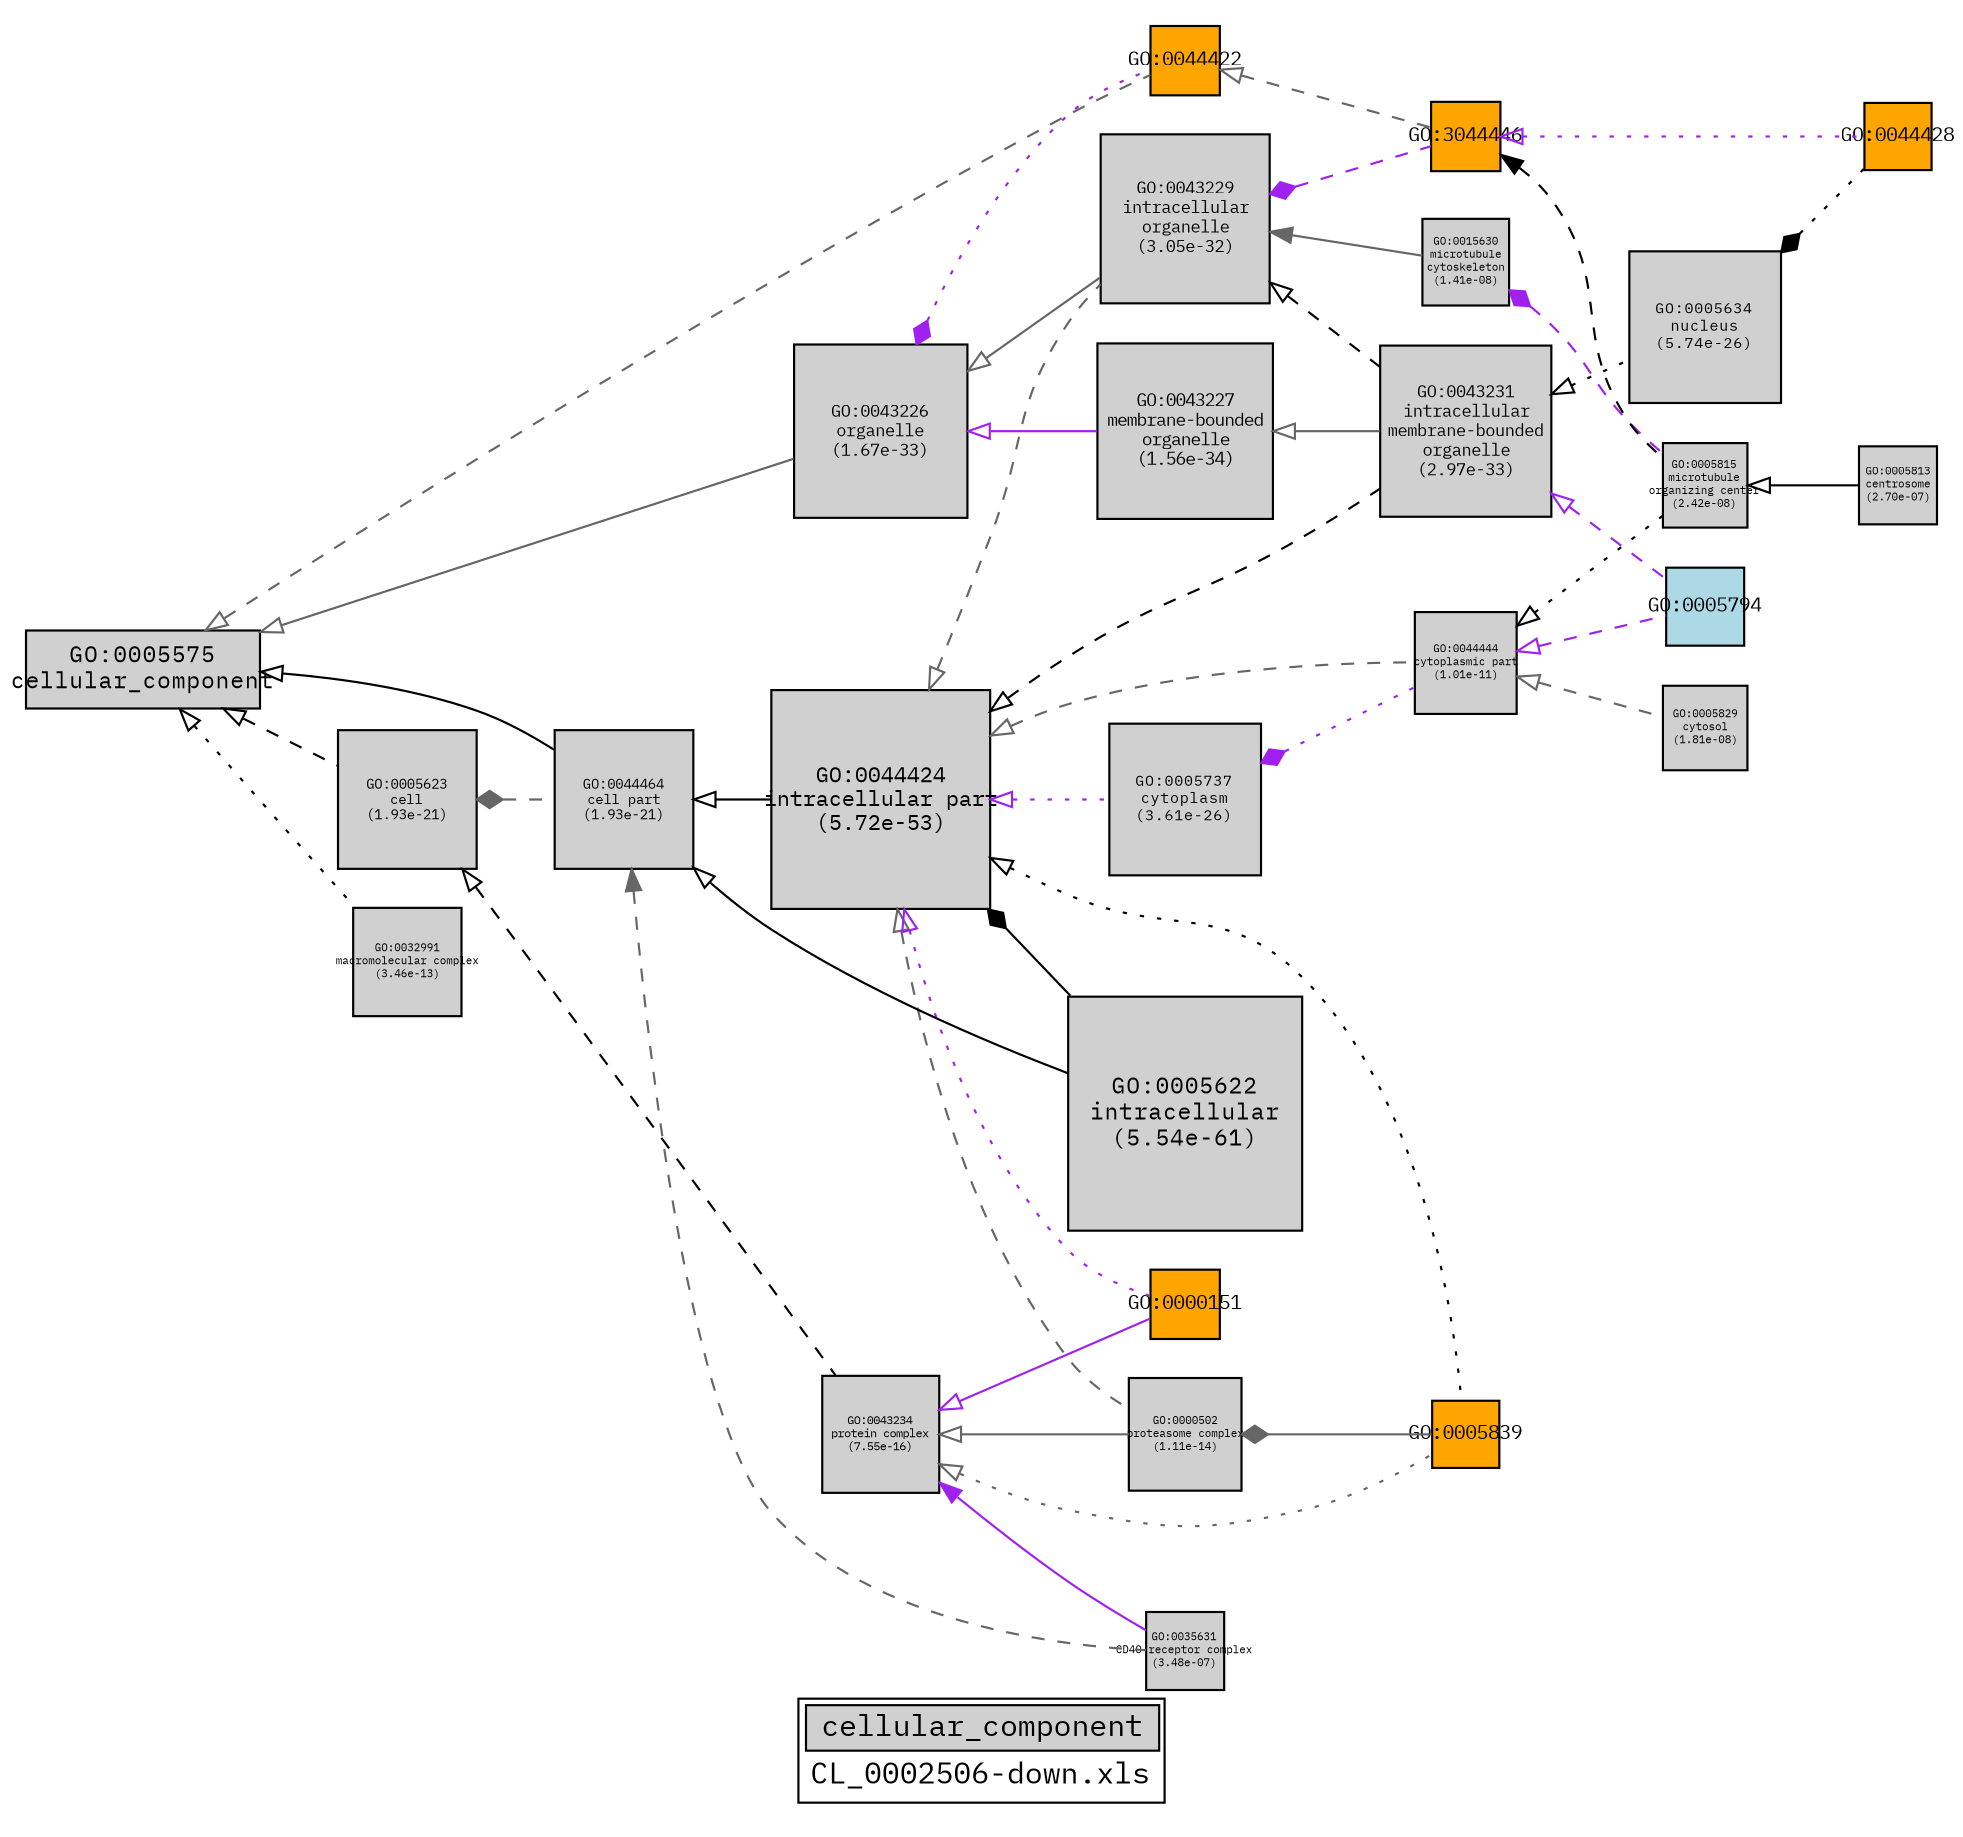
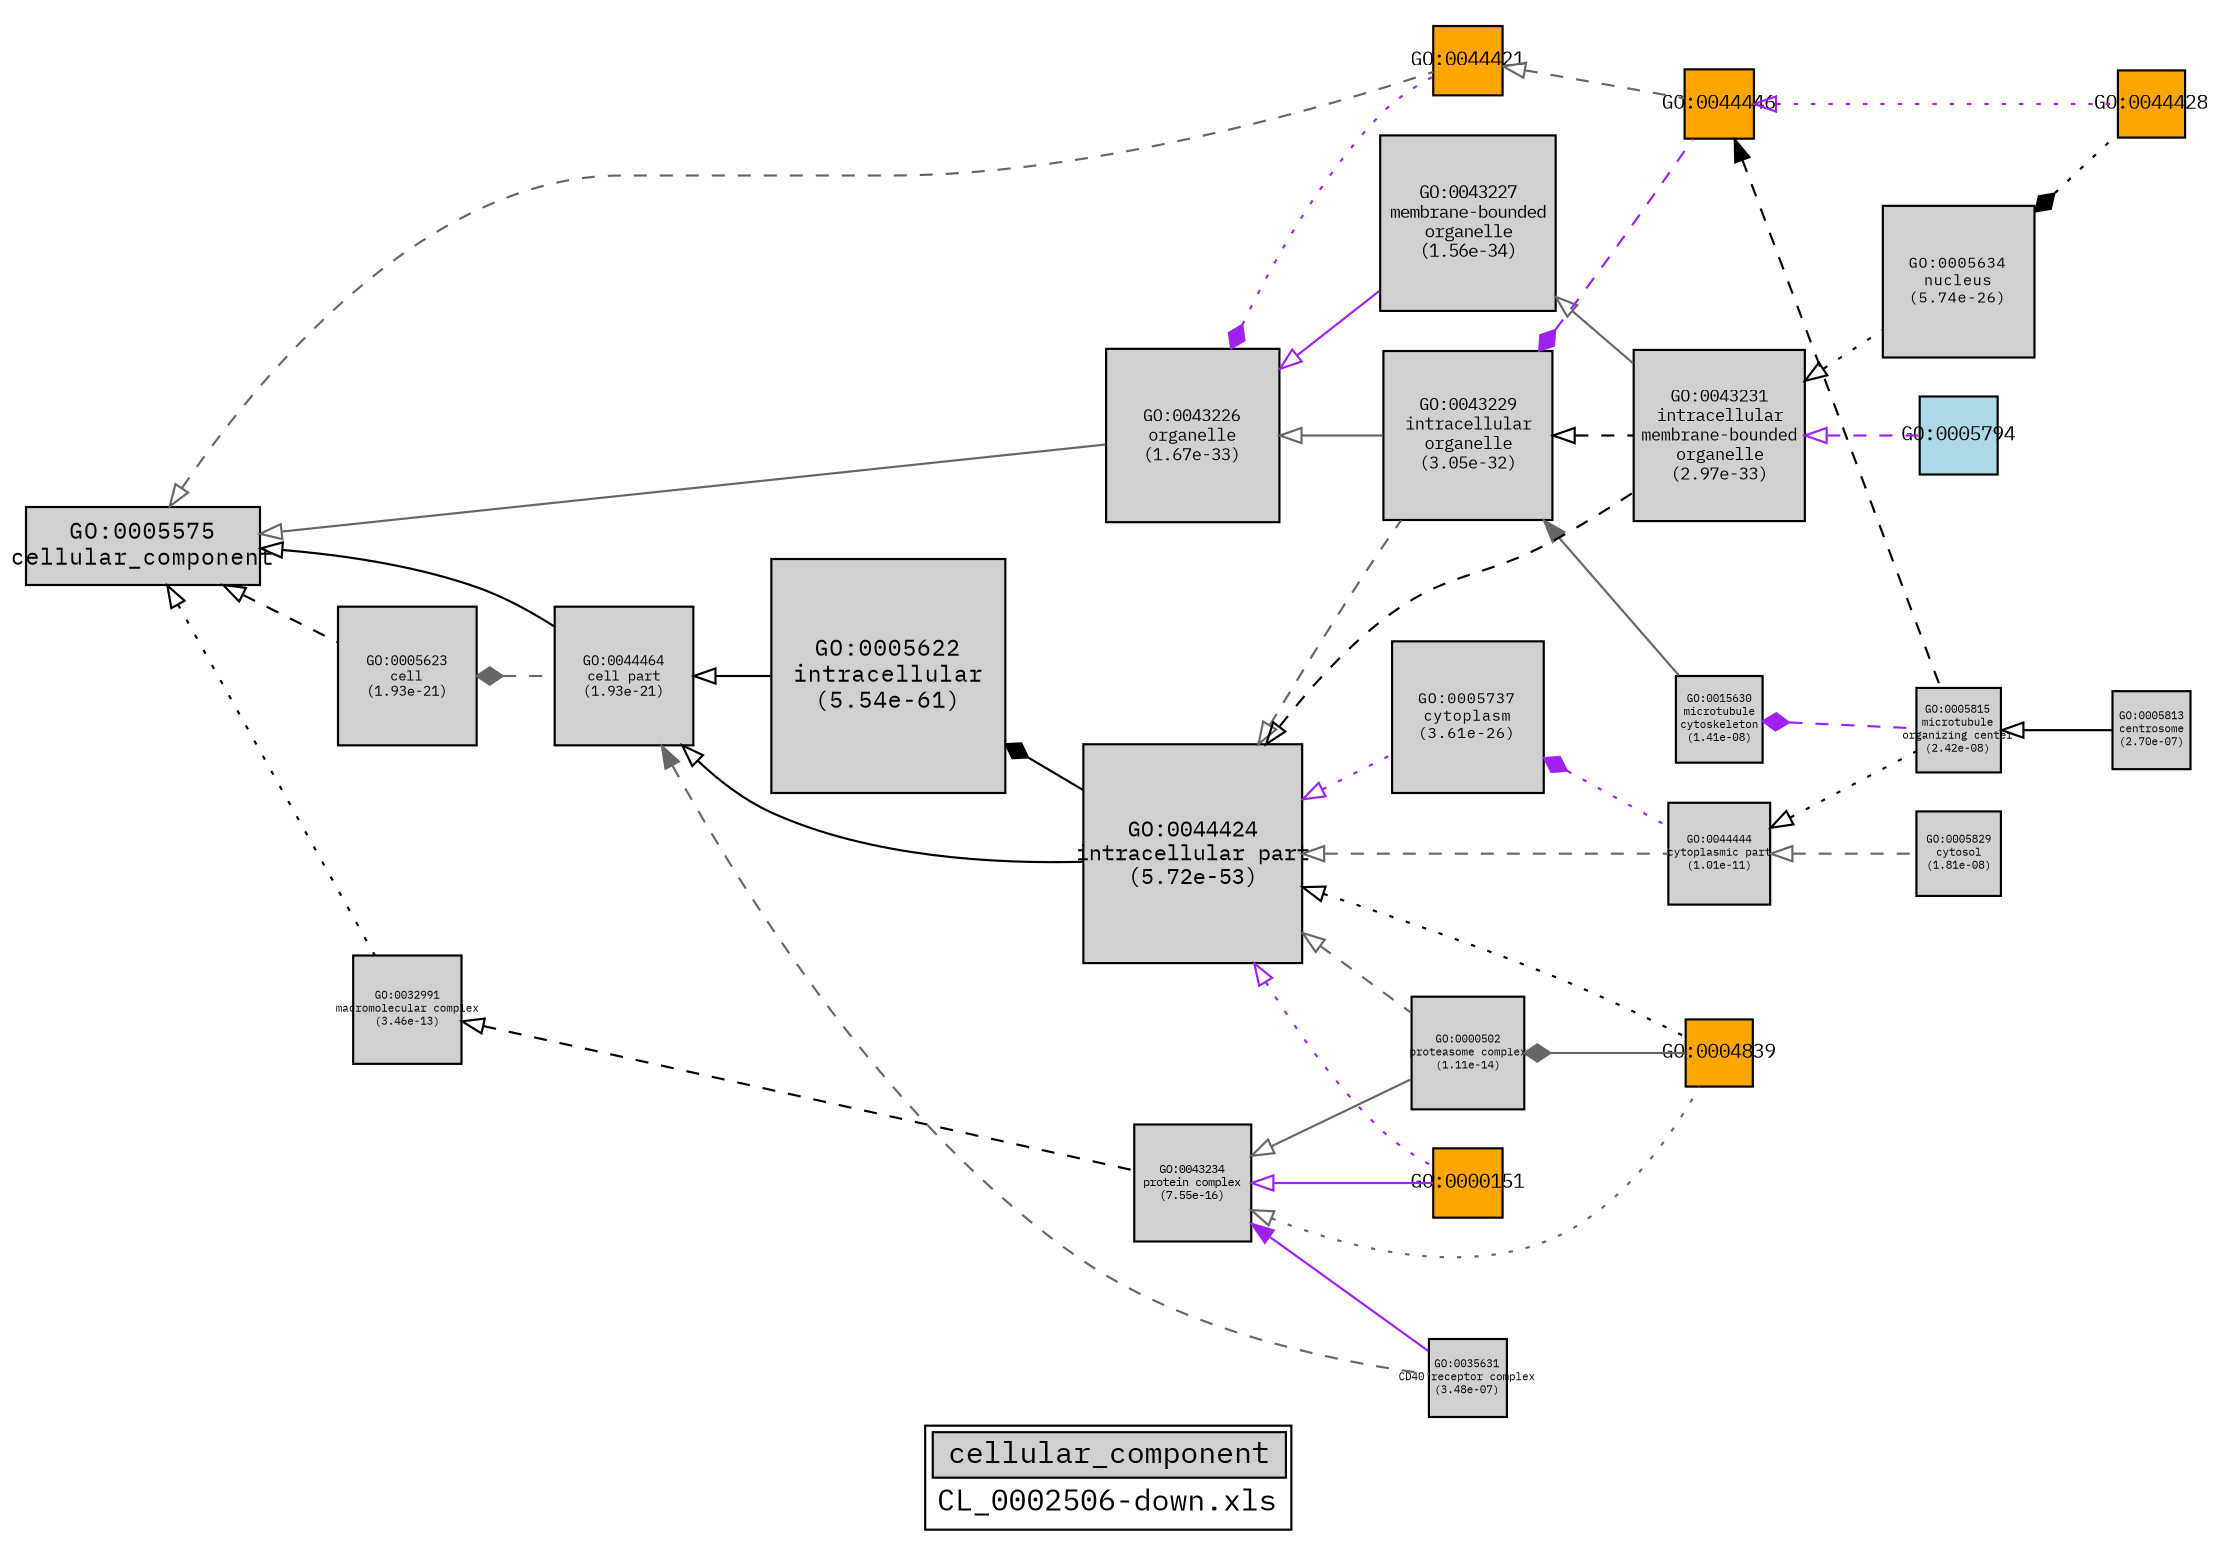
(1185, 61) -> (1468, 61)
(1466, 136) -> (1719, 104)
(1602, 631) -> none
(1038, 962) -> (1056, 774)
(638, 1106) -> (809, 1098)
(1466, 1434) -> (1719, 1053)
